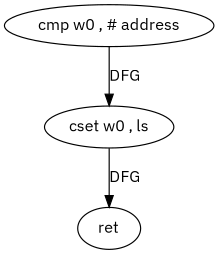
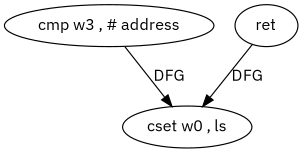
(109, 26) -> (109, 26)
(109, 172) -> (231, 71)
